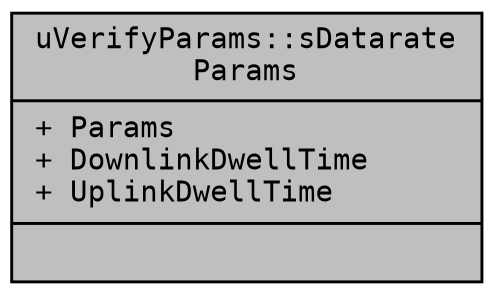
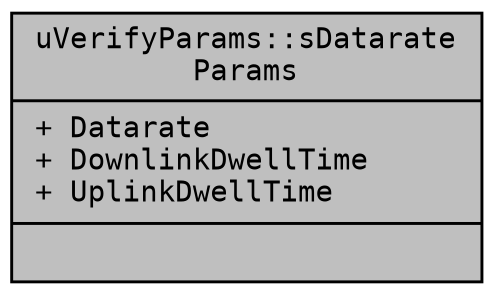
(107, 129) -> (124, 129)
